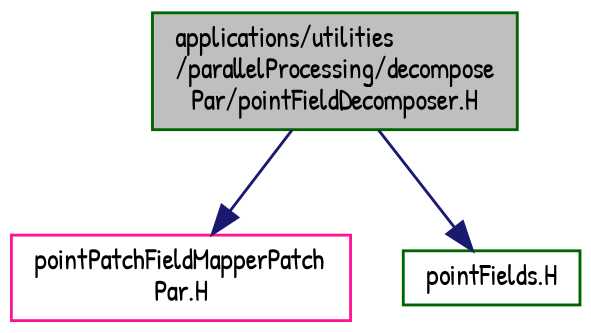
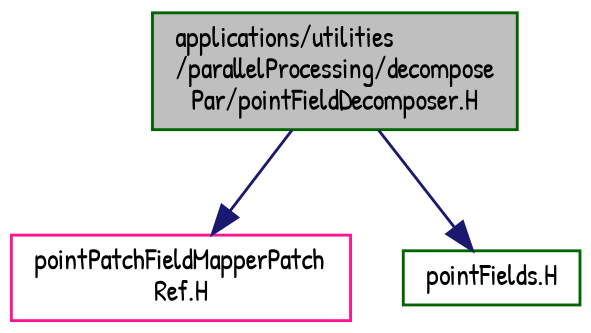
(181, 278) -> (181, 278)
